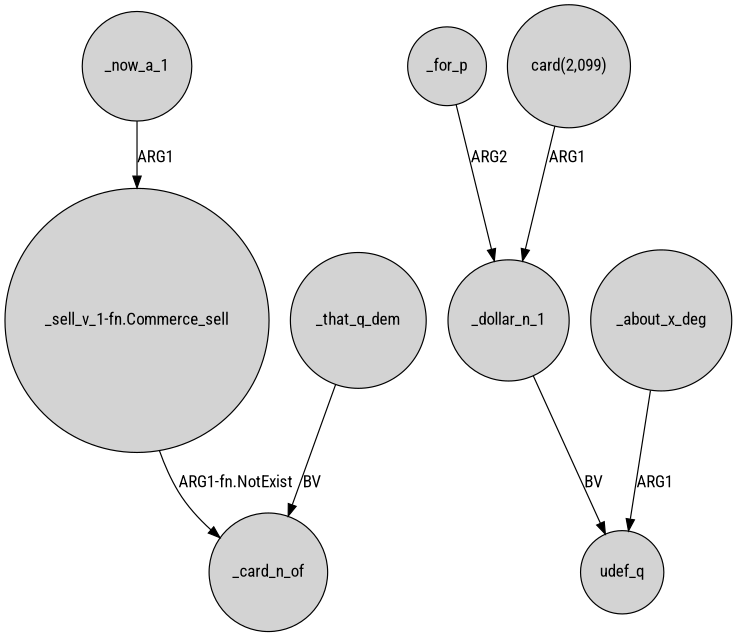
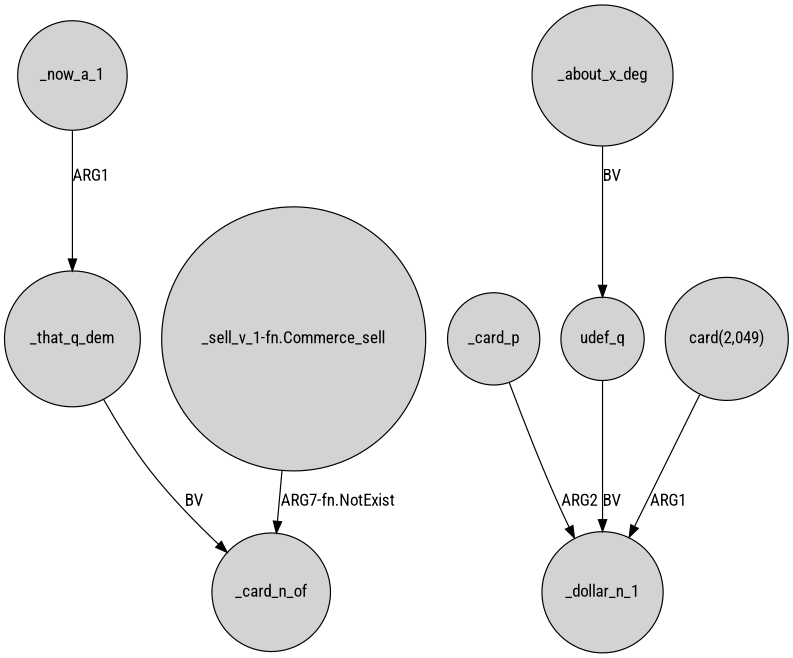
(447, 66) -> (494, 339)
(569, 66) -> (727, 339)
(137, 148) -> (72, 194)
(567, 450) -> (603, 450)
(236, 483) -> (338, 501)
(655, 483) -> (612, 176)
